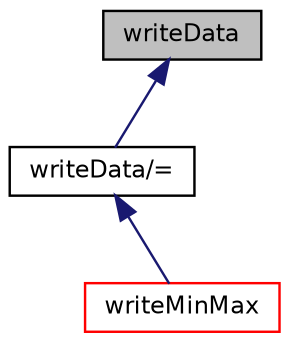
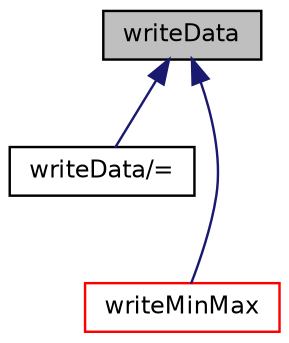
(149, 250) -> (217, 184)
